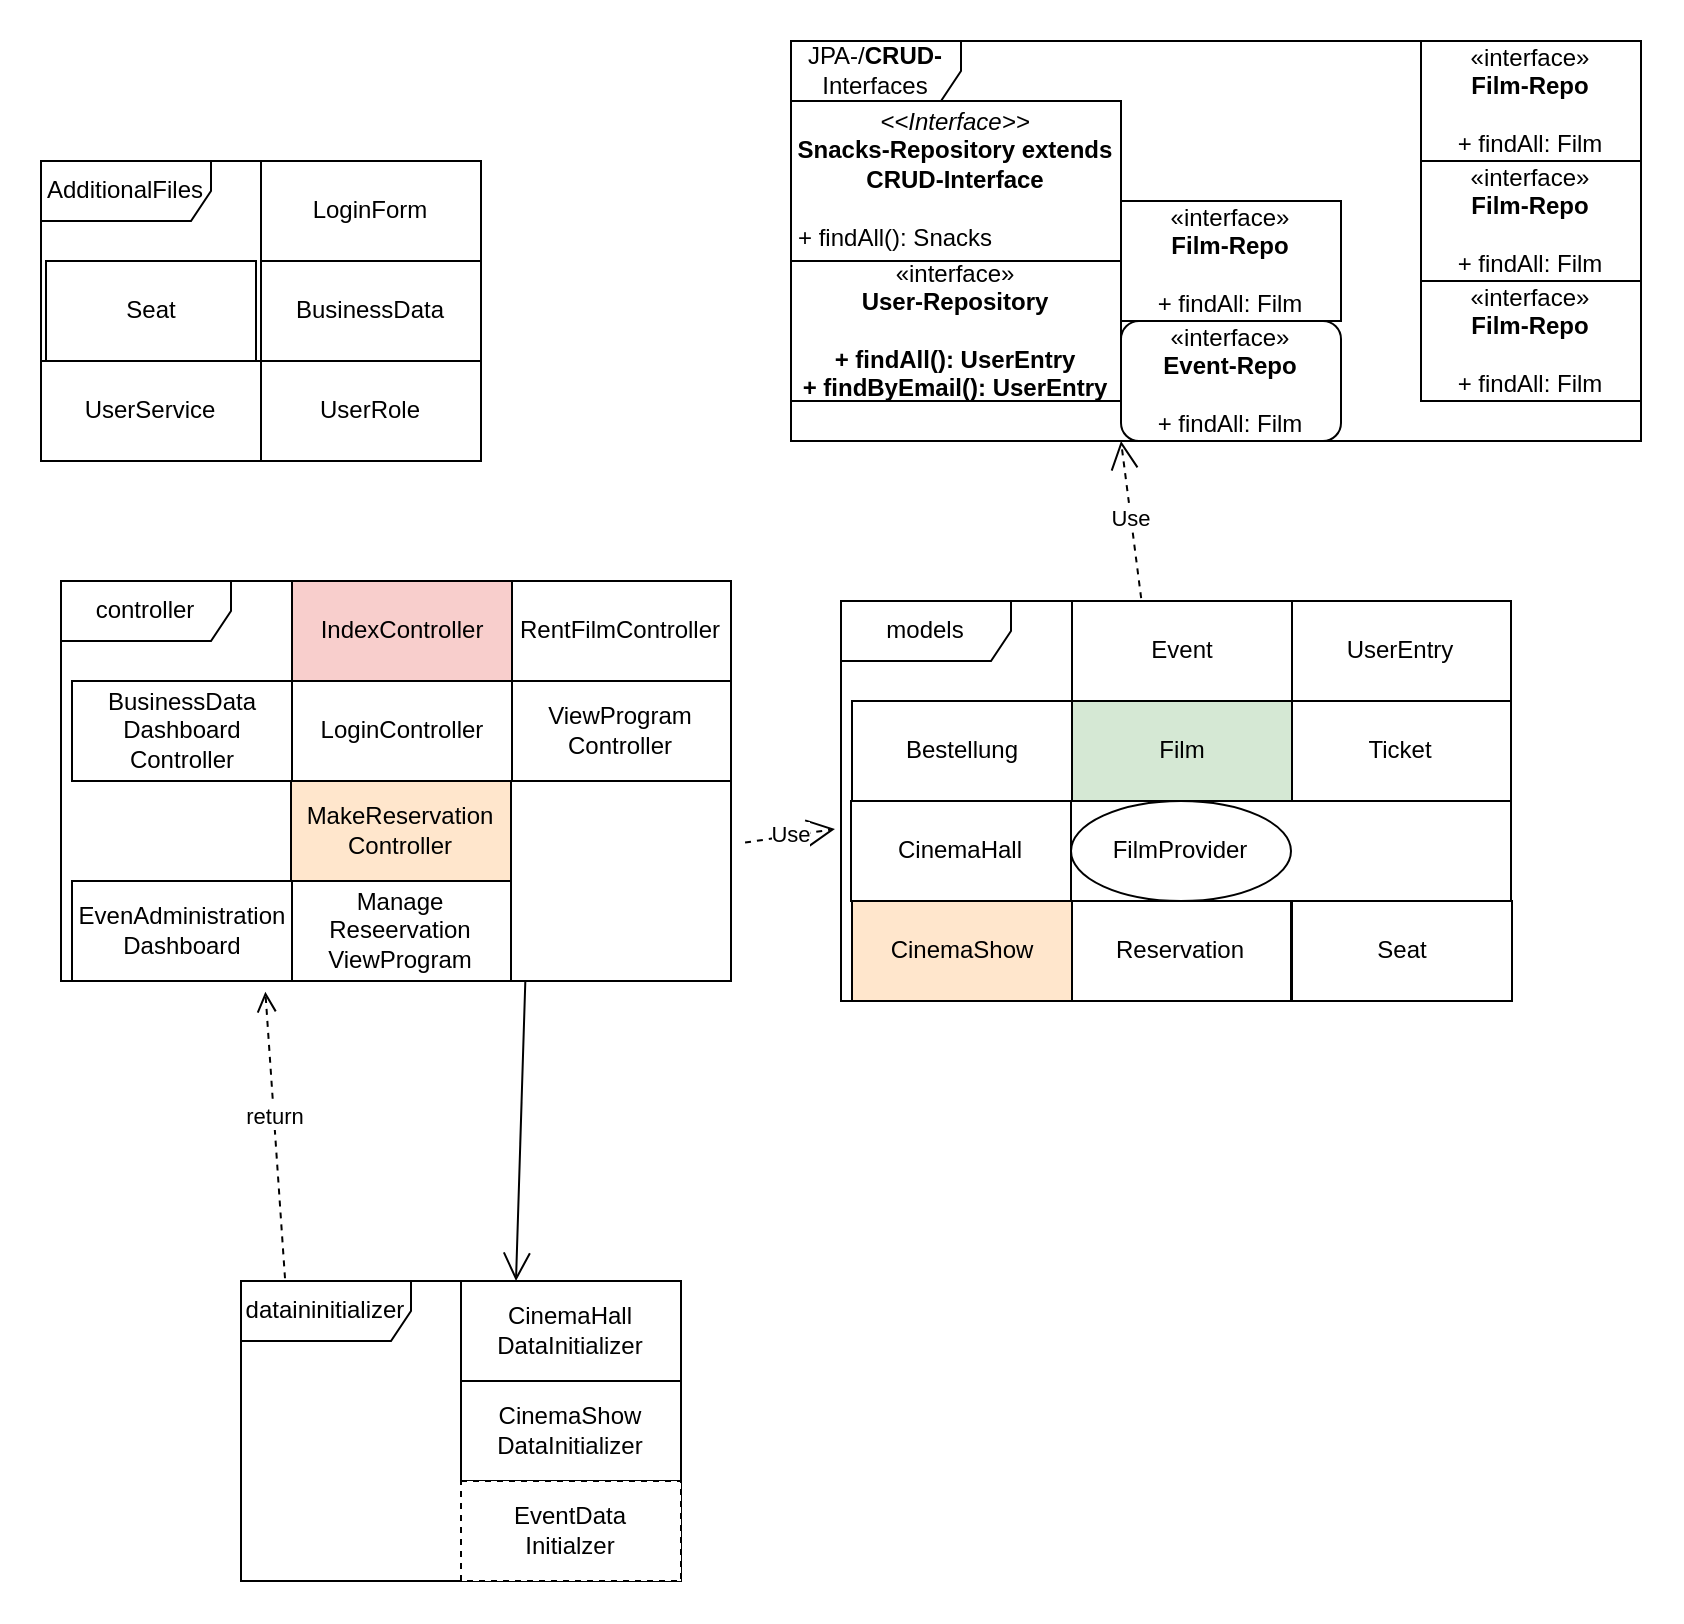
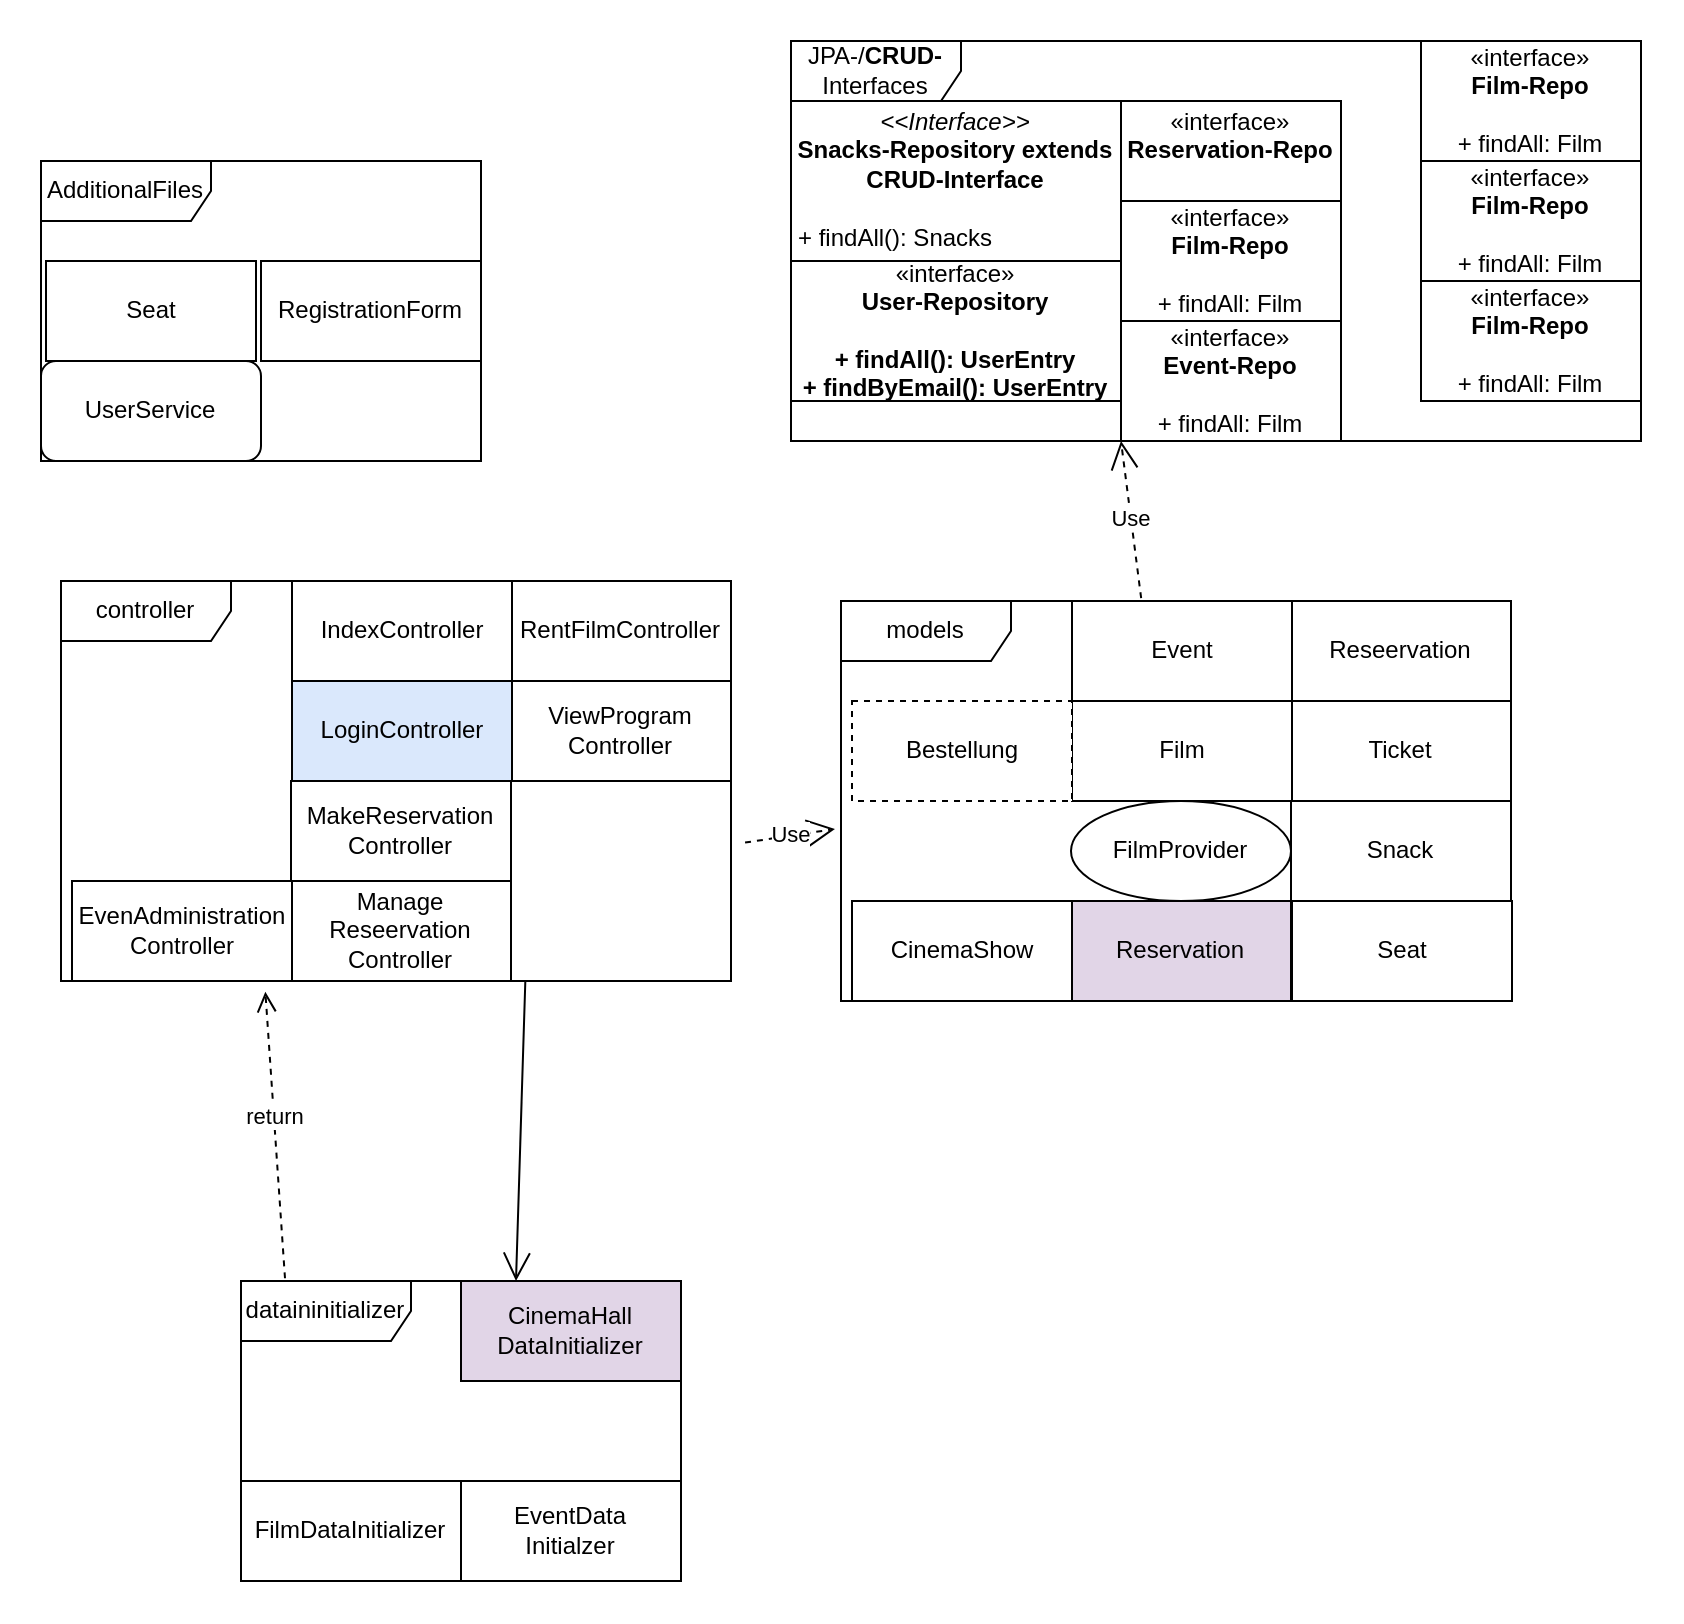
none -> (1231, 151)
(371, 211) -> none
(371, 311) -> (371, 311)
(1231, 381) -> (1231, 381)
(151, 411) -> (151, 411)
(371, 411) -> none
(402, 631) -> (402, 631)
(1401, 651) -> (1401, 651)
(182, 731) -> none
(402, 731) -> (402, 731)
(962, 751) -> (962, 751)
(1182, 751) -> (1182, 751)
(401, 831) -> (401, 831)
(961, 851) -> none
none -> (1401, 851)
(183, 931) -> (183, 931)
(401, 931) -> (401, 931)
(962, 951) -> (962, 951)
(1181, 951) -> (1181, 951)
(571, 1331) -> (571, 1331)
(571, 1431) -> none
none -> (351, 1531)
(571, 1531) -> (571, 1531)
